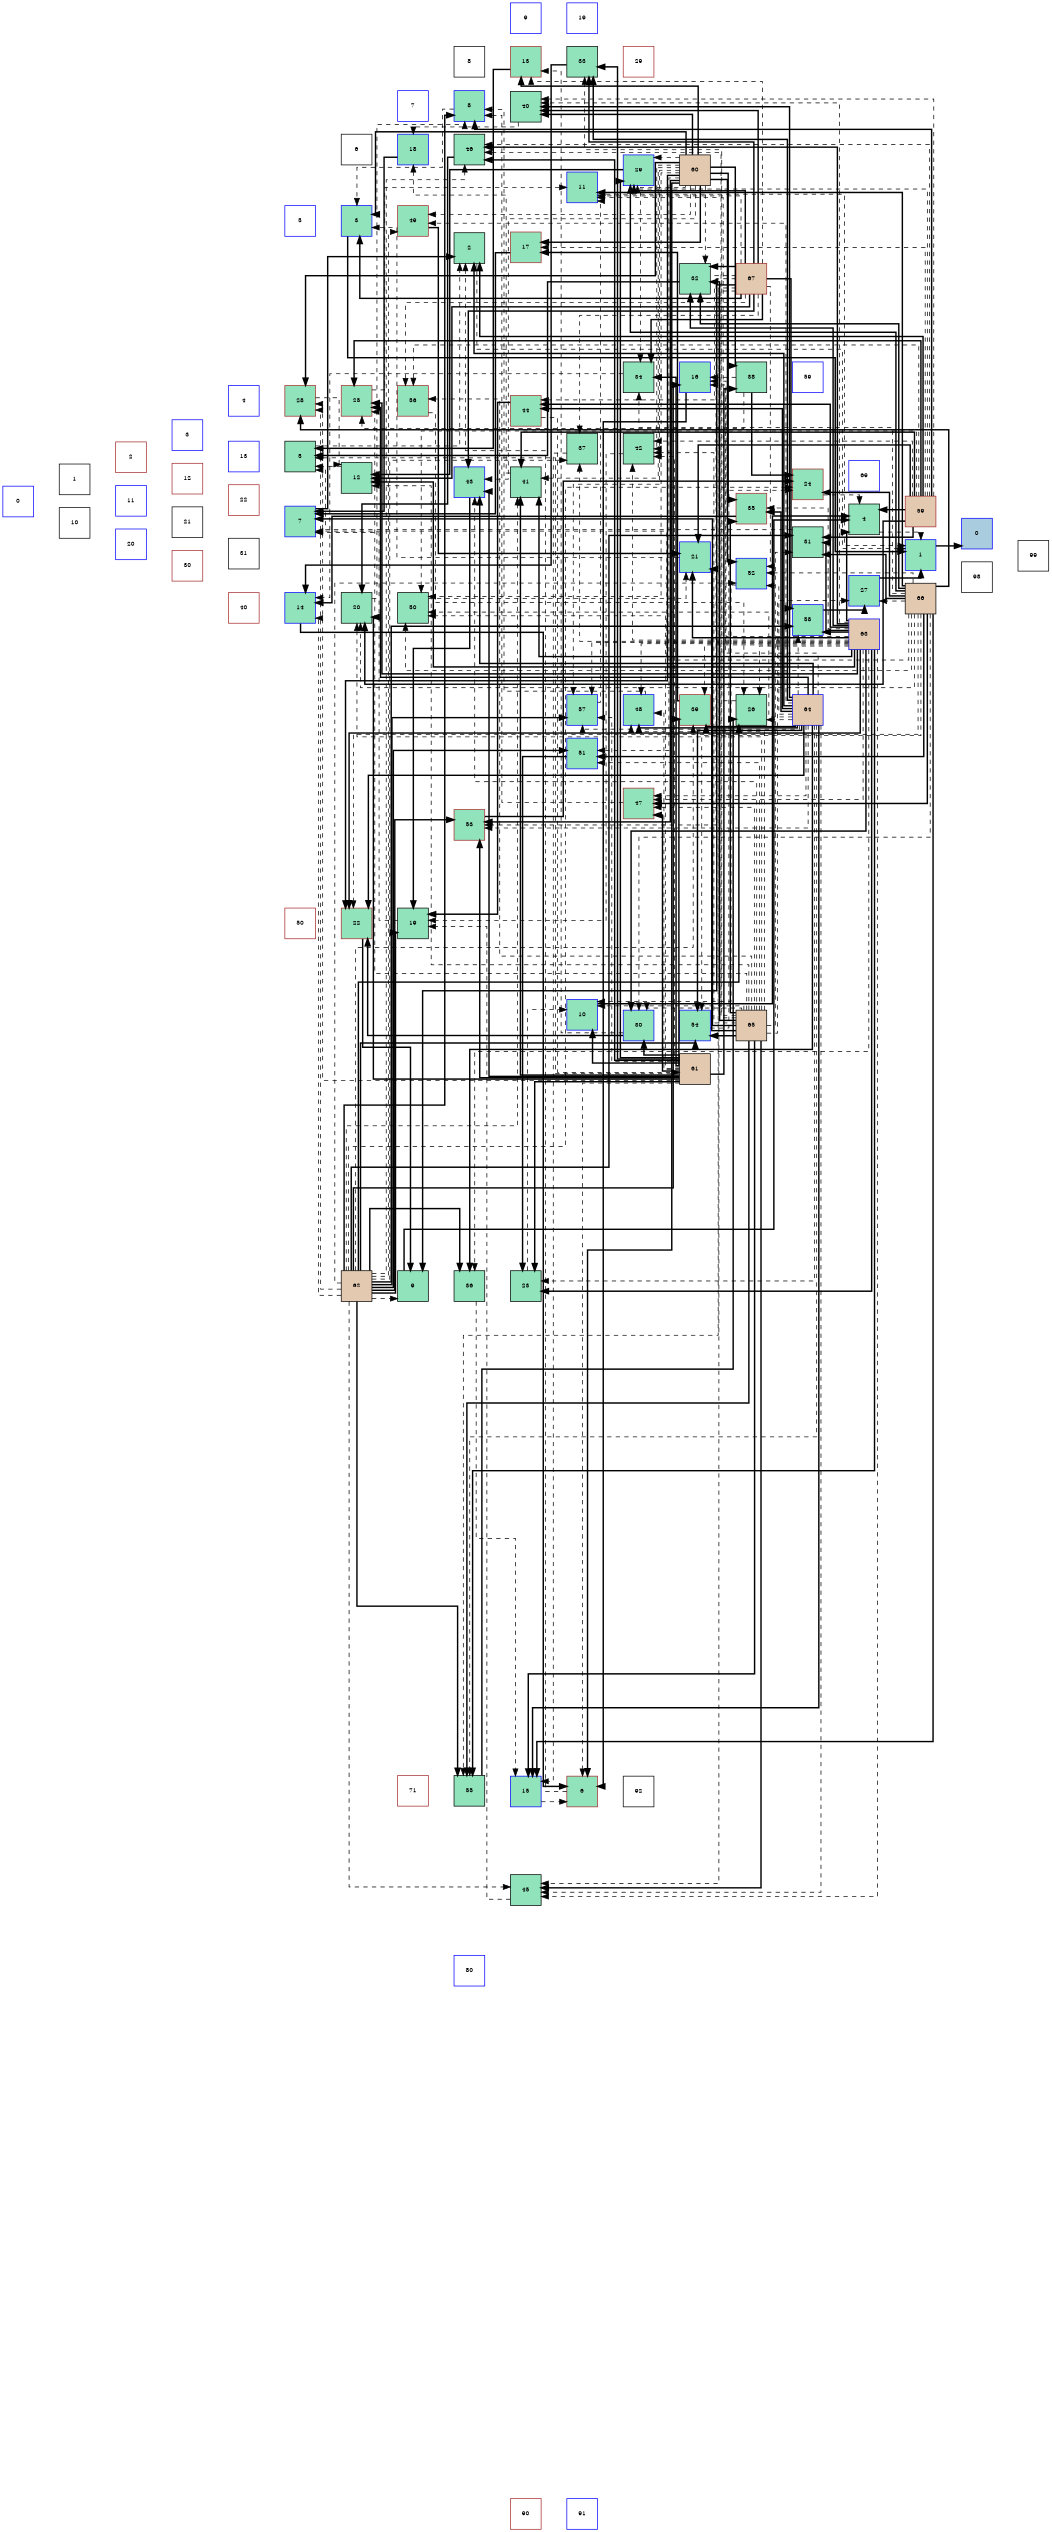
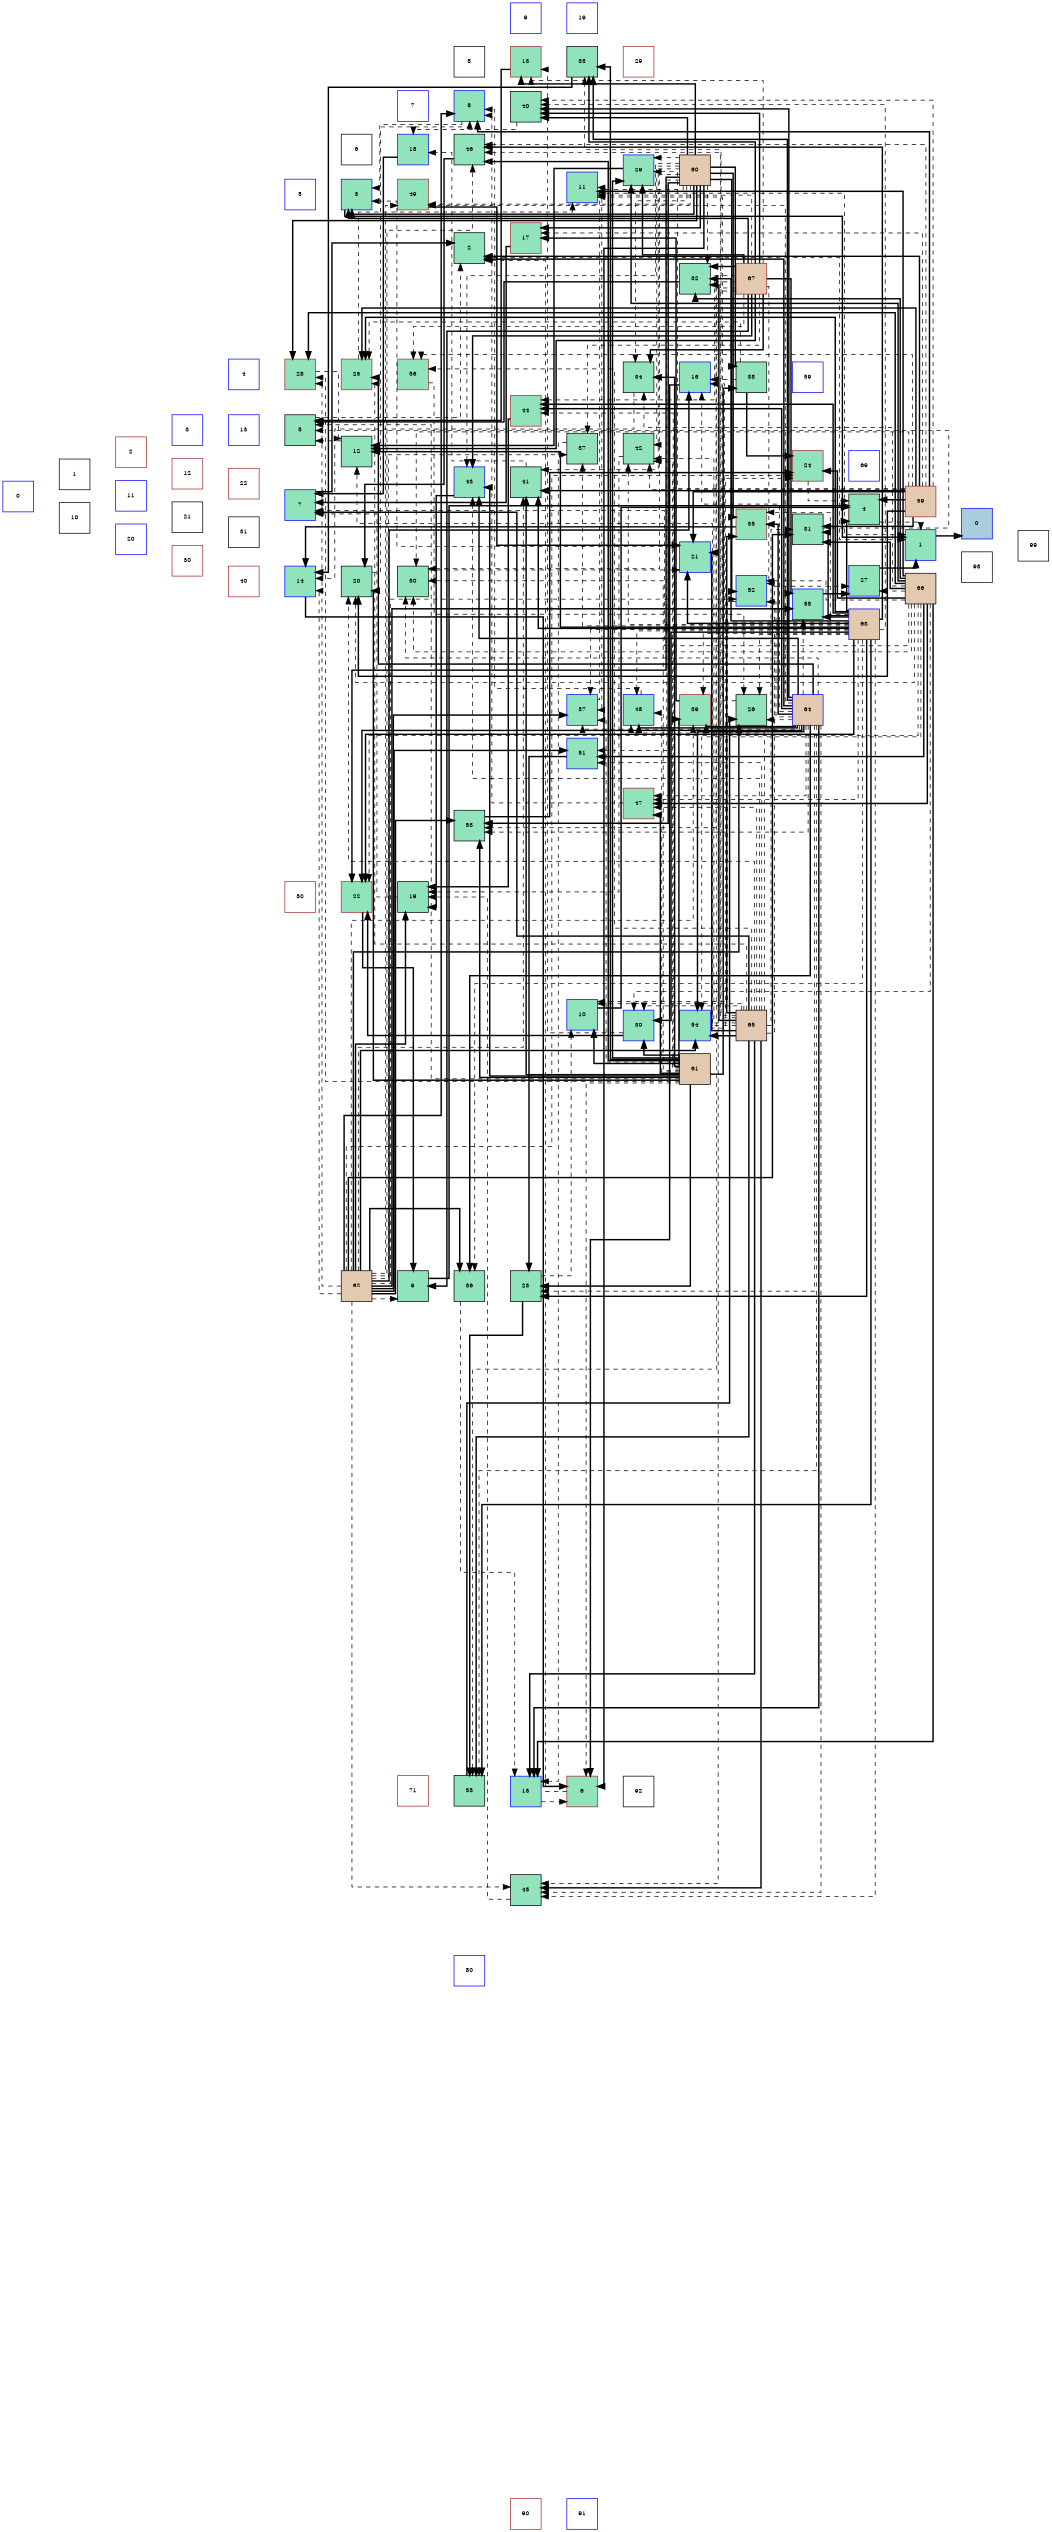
(558, 794) -> (673, 681)
(469, 825) -> (469, 826)
(357, 1585) -> (470, 1509)
